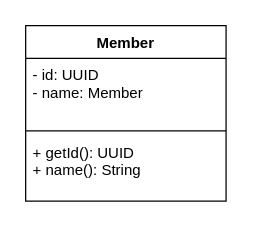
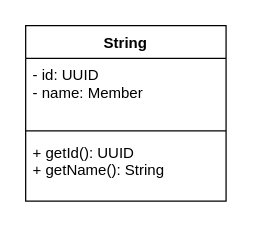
(125, 43) -> (125, 43)
(90, 153) -> (90, 153)
